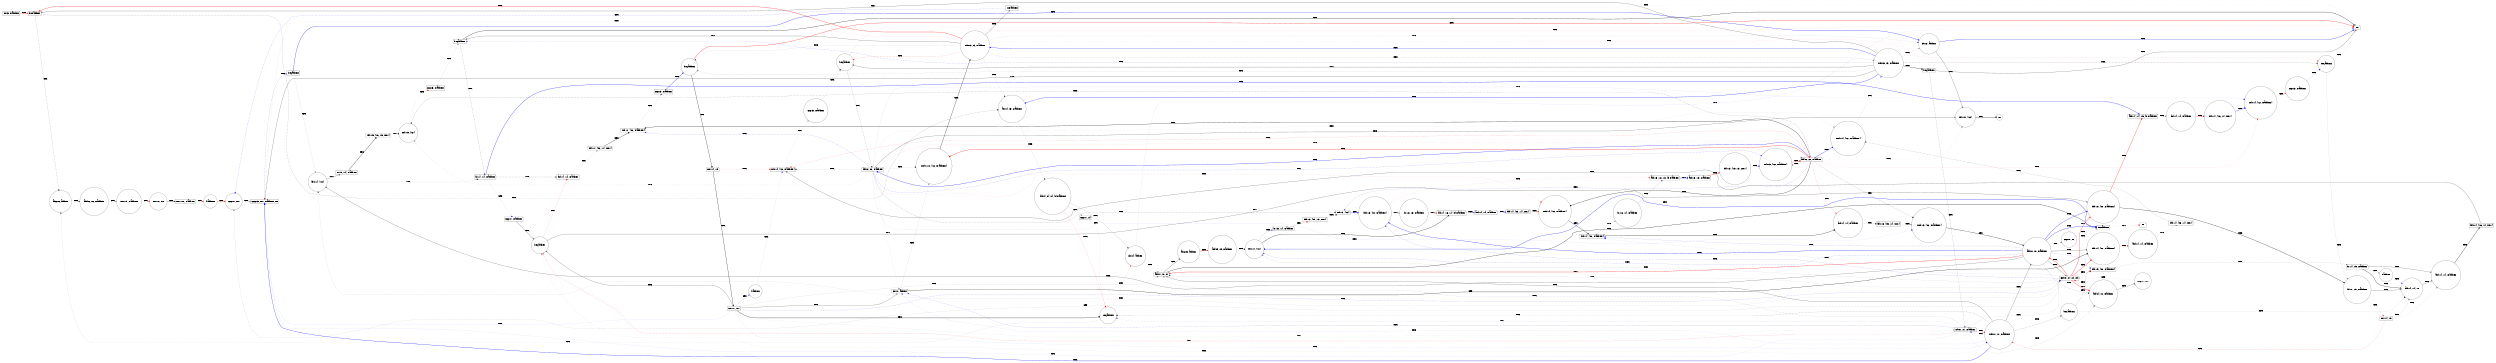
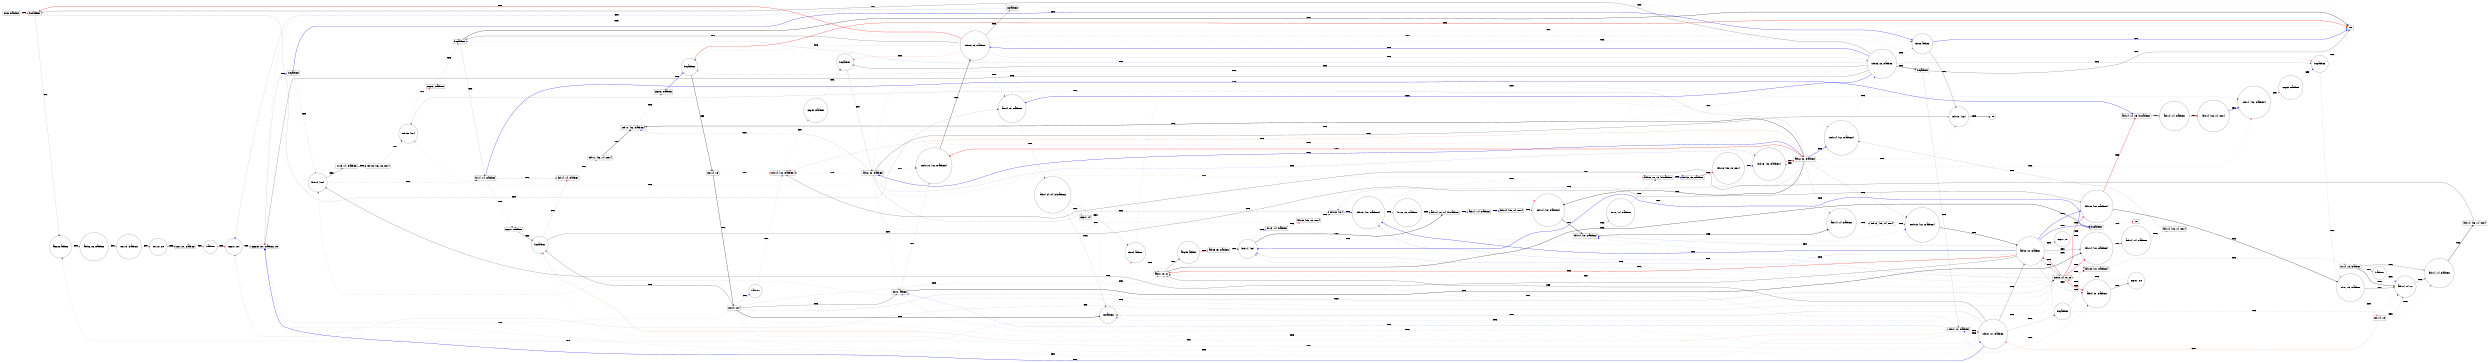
(1432, 213) -> (1425, 213)
(1222, 249) -> (1219, 250)
